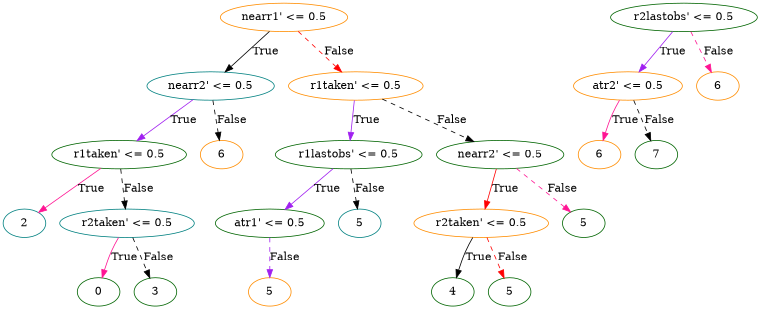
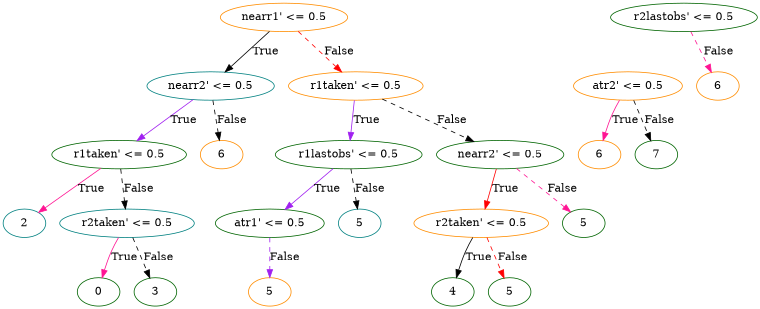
(658, 49) -> none
